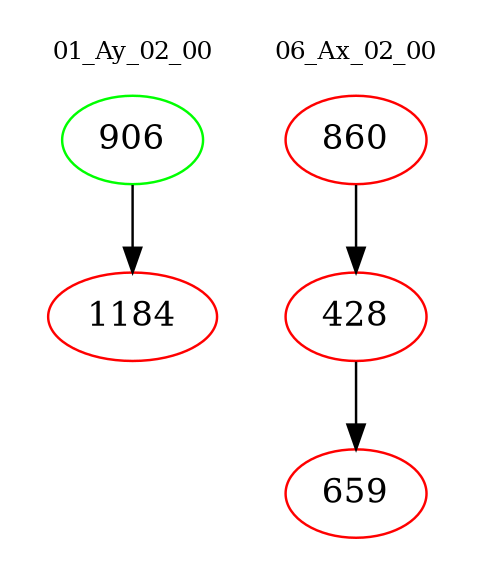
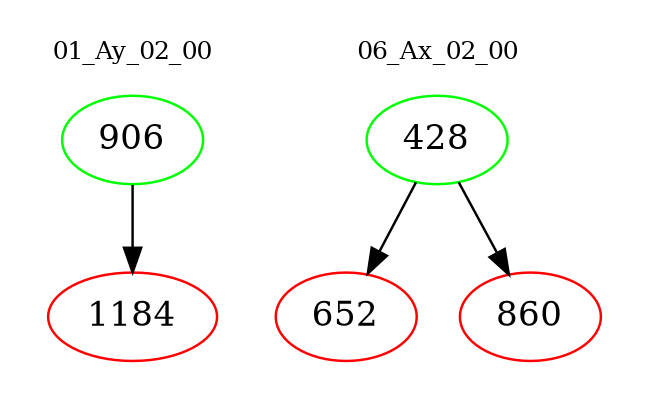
(356, 216) -> (478, 217)
(356, 317) -> (437, 140)
(356, 494) -> (346, 317)
